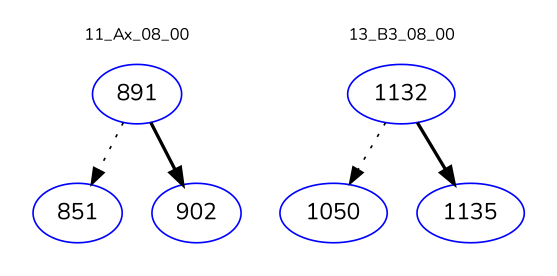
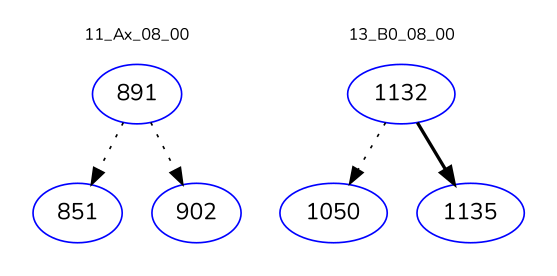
(402, 36) -> (402, 36)
(163, 146) -> (163, 146)
